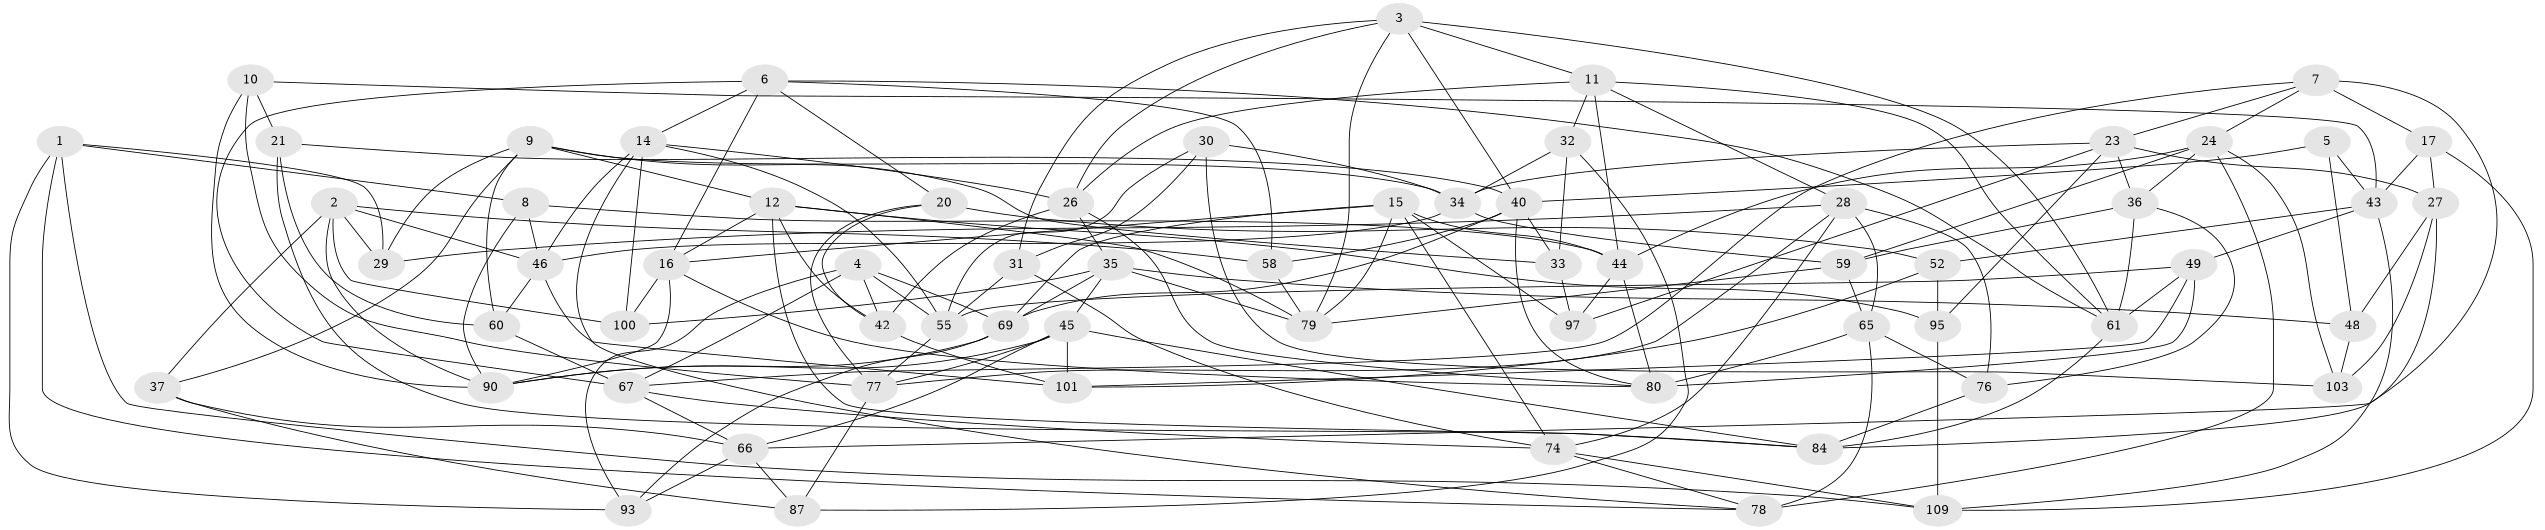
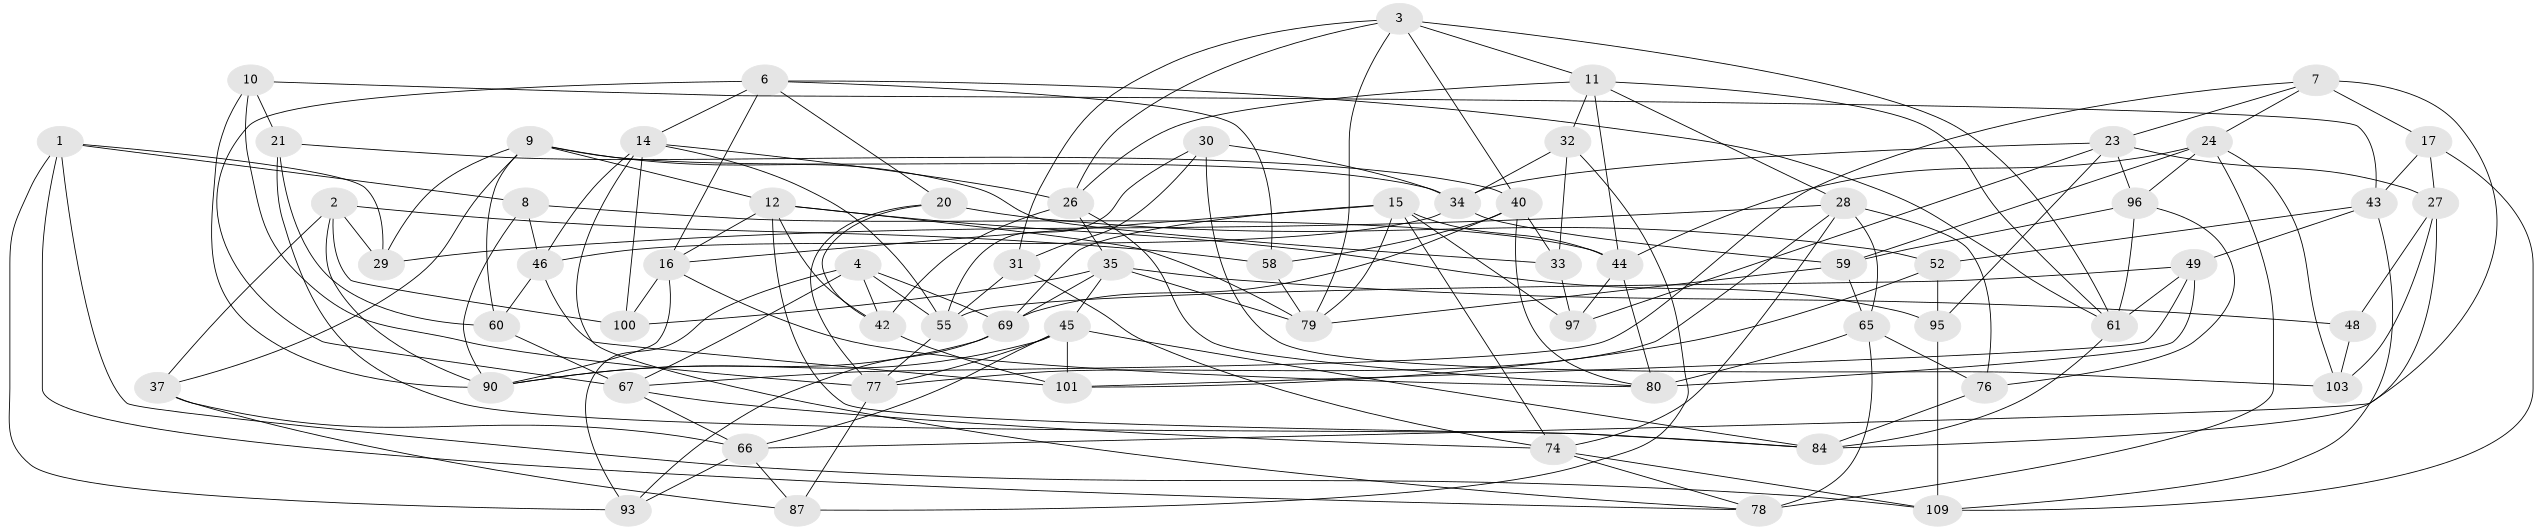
(2327, 142) -> none
(2135, 203) -> (2135, 203)
(437, 234) -> none
